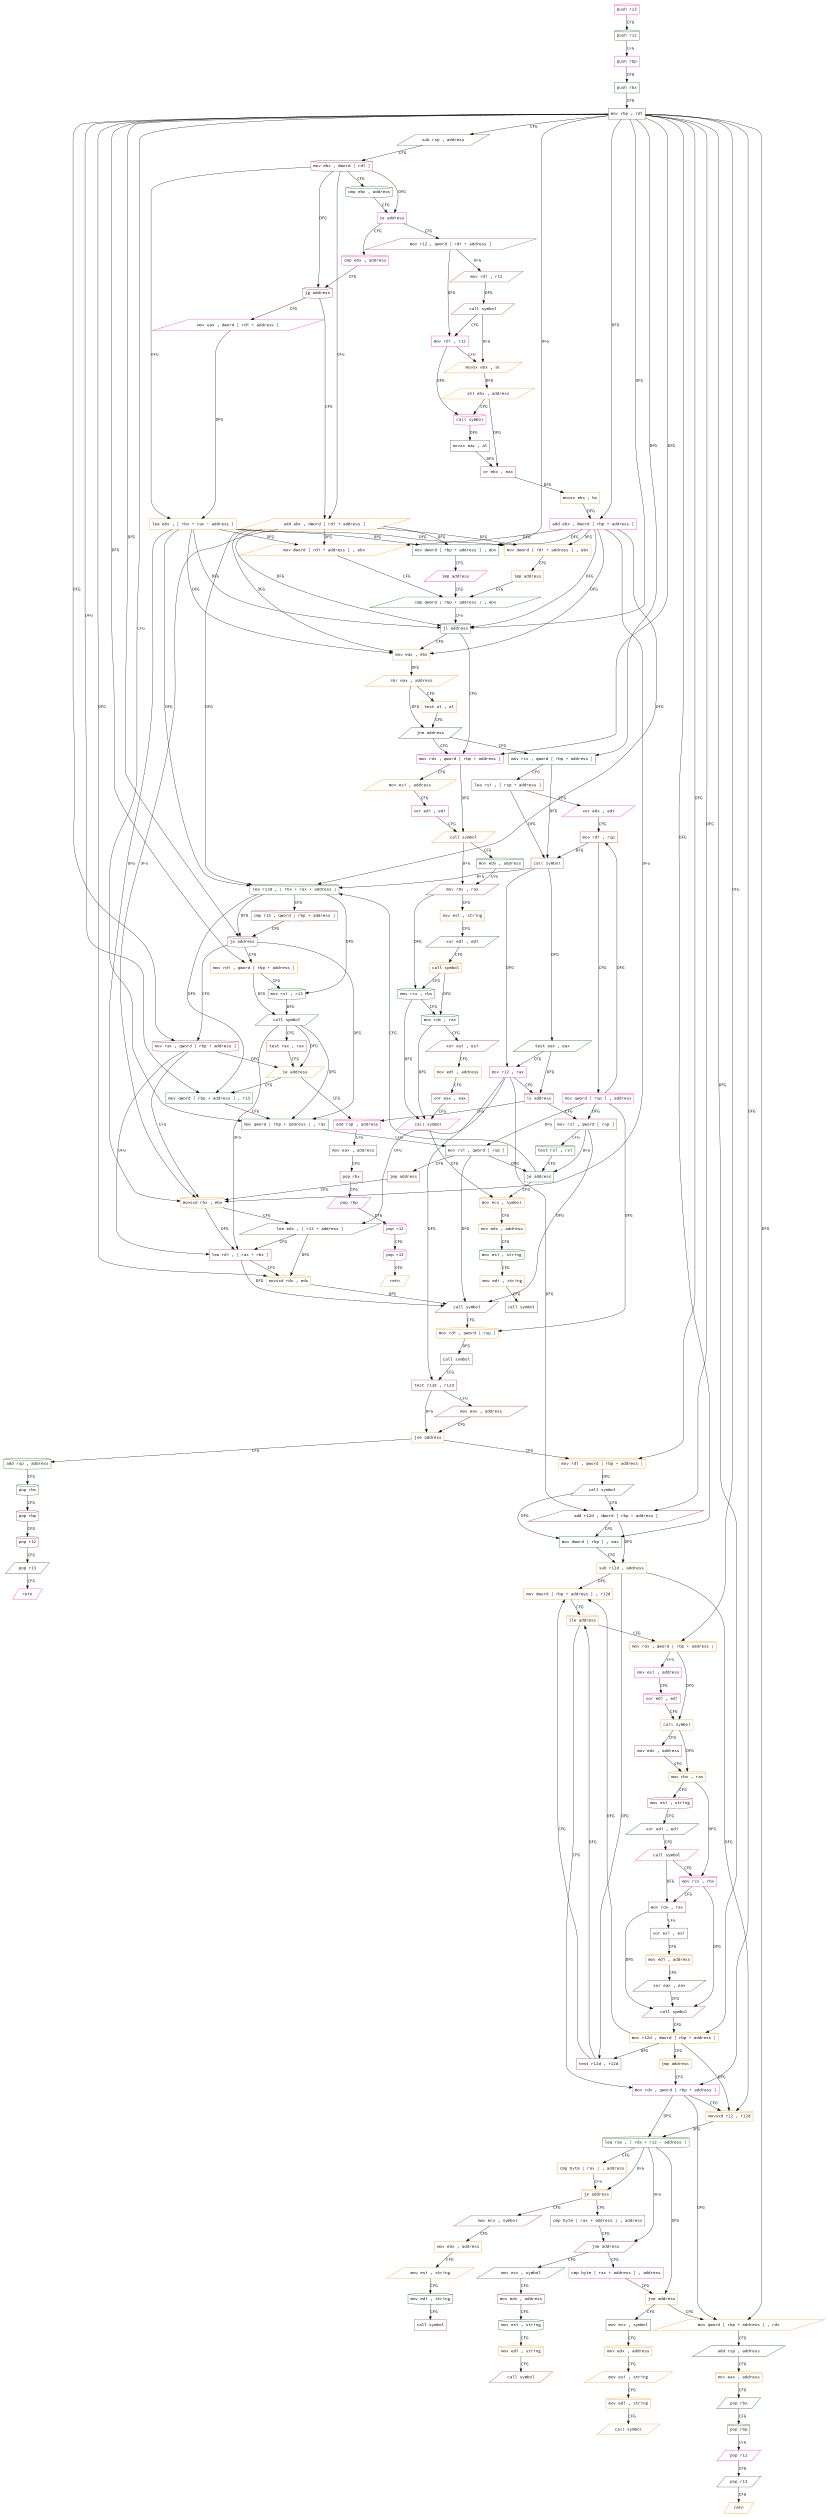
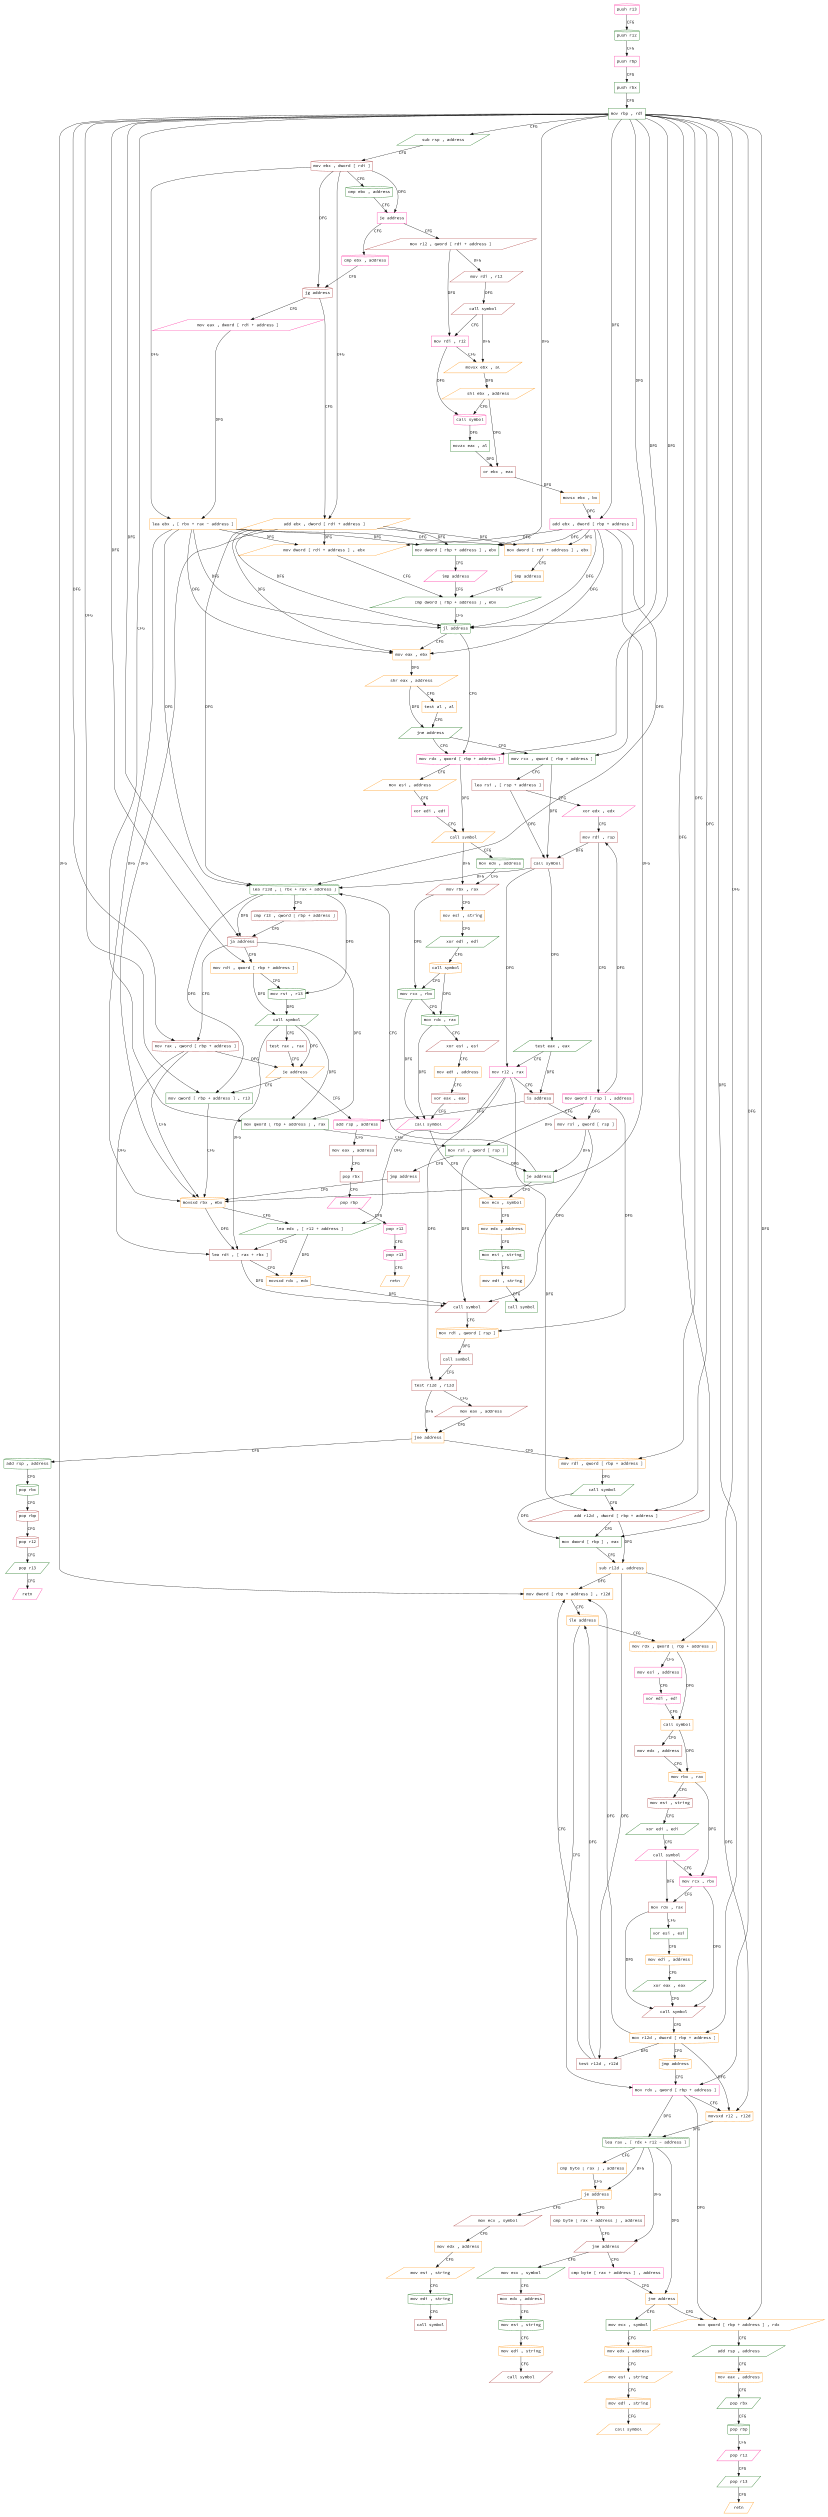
(98, 523) -> (60, 807)
(245, 1111) -> (207, 1149)
(555, 1151) -> none
